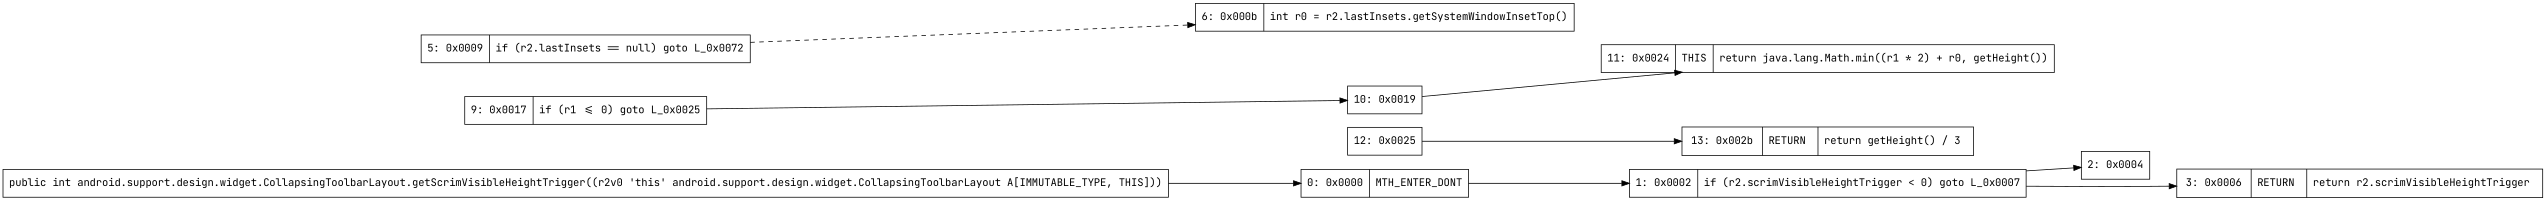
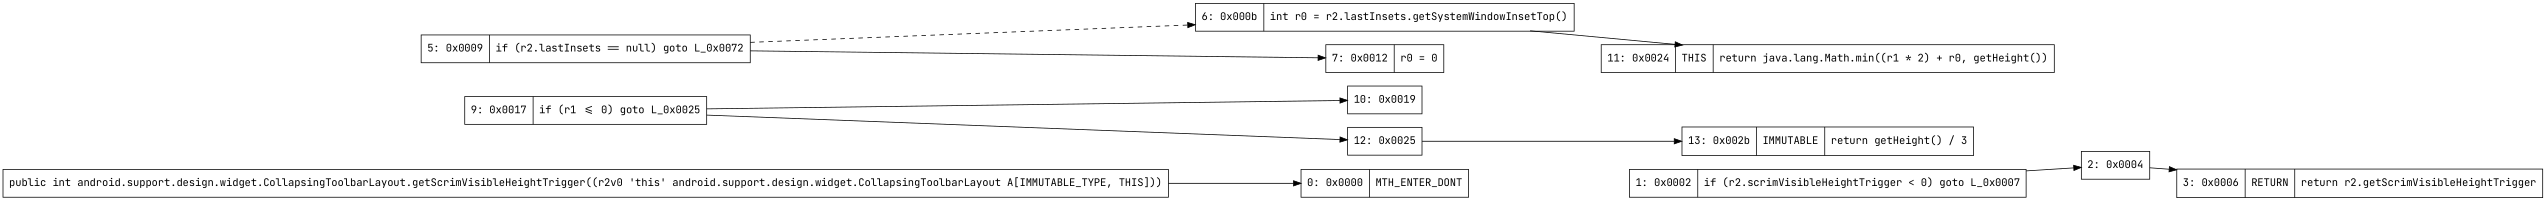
none -> (1385, 59)
(1548, 85) -> (1603, 38)
none -> (1023, 127)
(1787, 141) -> (1791, 141)
(1545, 183) -> none
(2421, 183) -> (2419, 183)
(2098, 187) -> (2159, 169)
